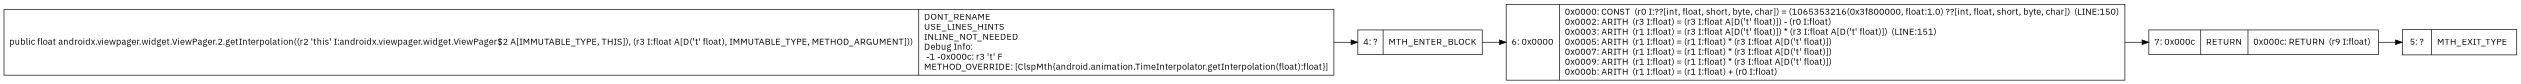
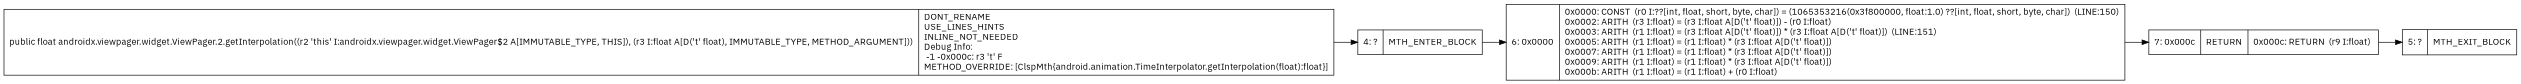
(2472, 42) -> (2472, 42)
